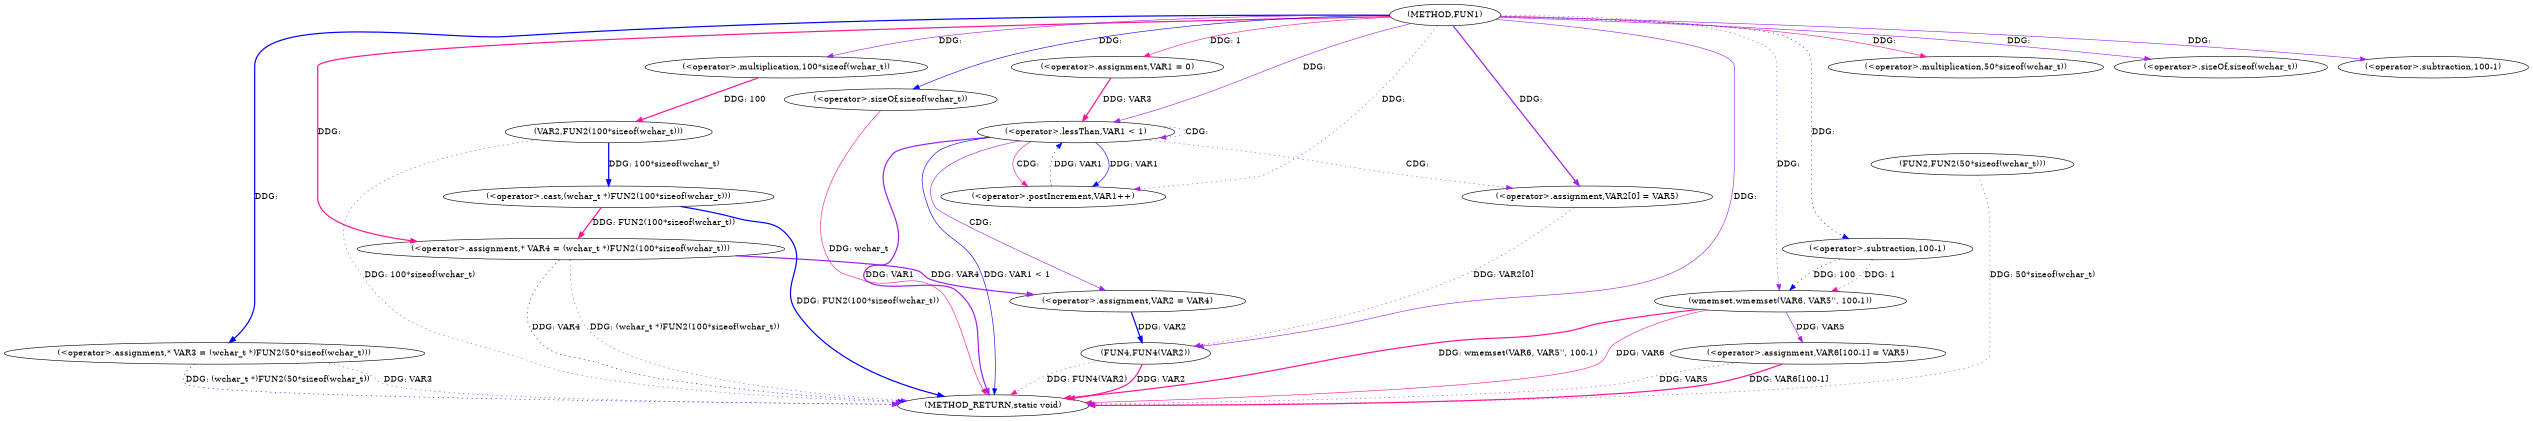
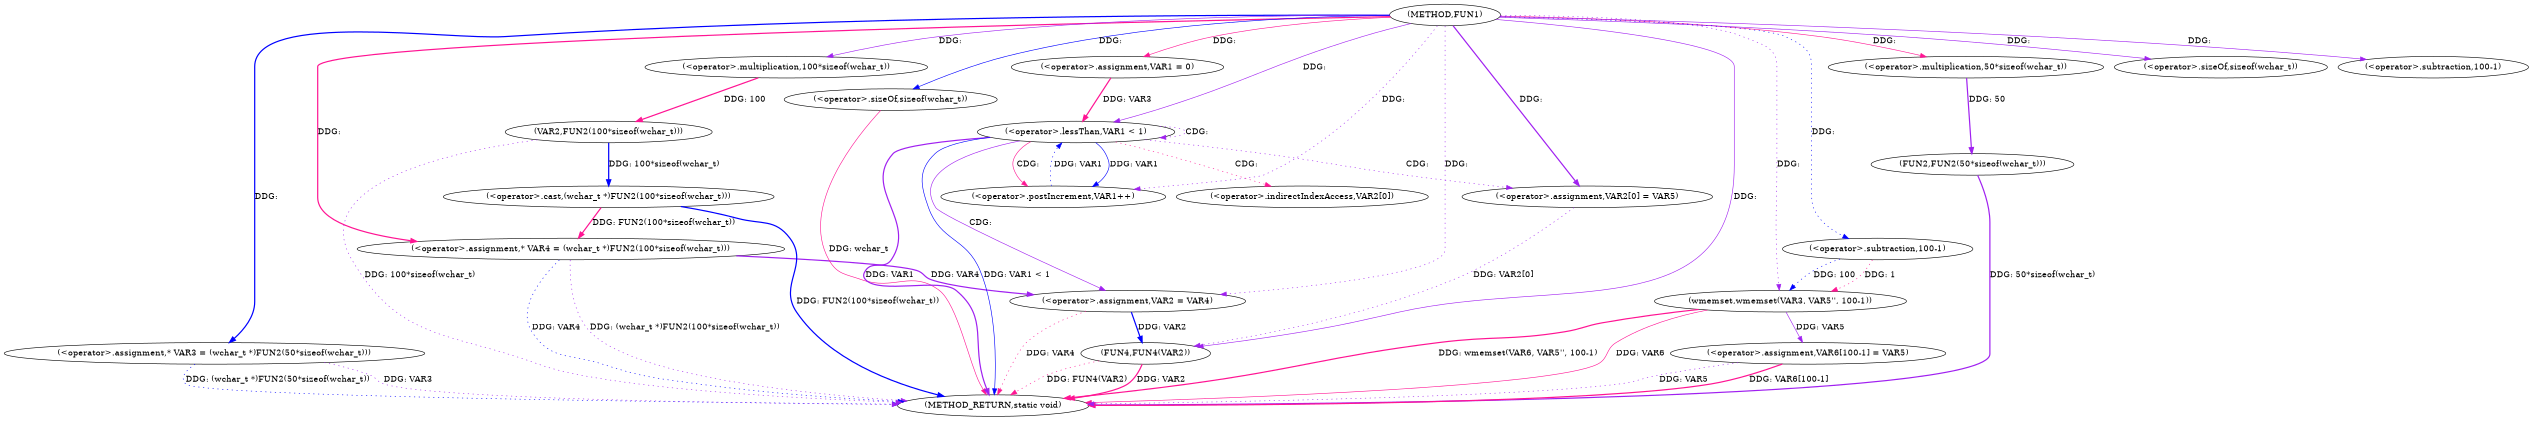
(1226, 41) -> (1226, 41)
none -> (1969, 113)
none -> (1302, 197)
none -> (1444, 251)
(1781, 301) -> (1781, 301)
none -> (1032, 338)
(1635, 396) -> (1635, 396)
